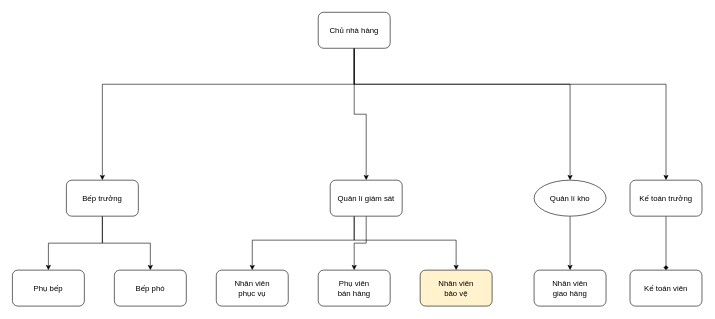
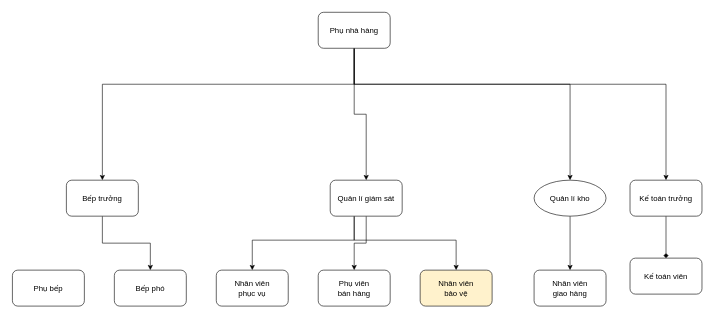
(354, 30) -> (354, 30)
(48, 253) -> none
(666, 288) -> (666, 276)
